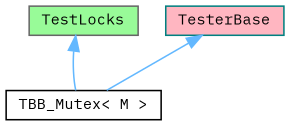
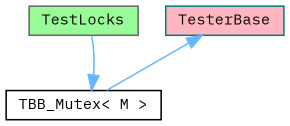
(73, 71) -> (94, 55)
